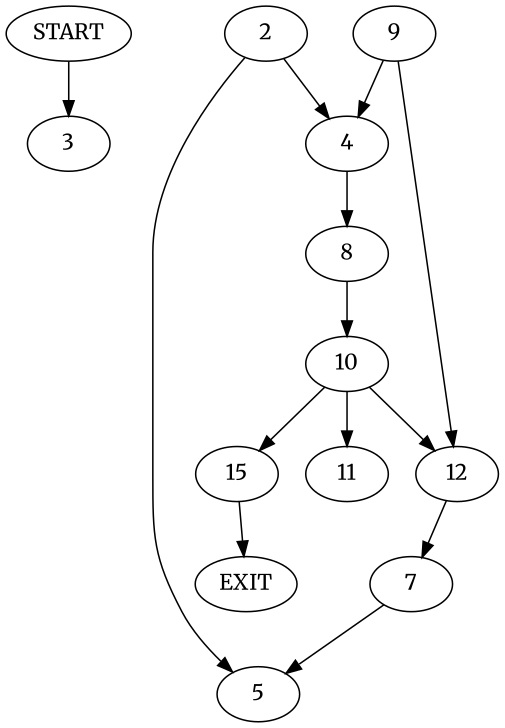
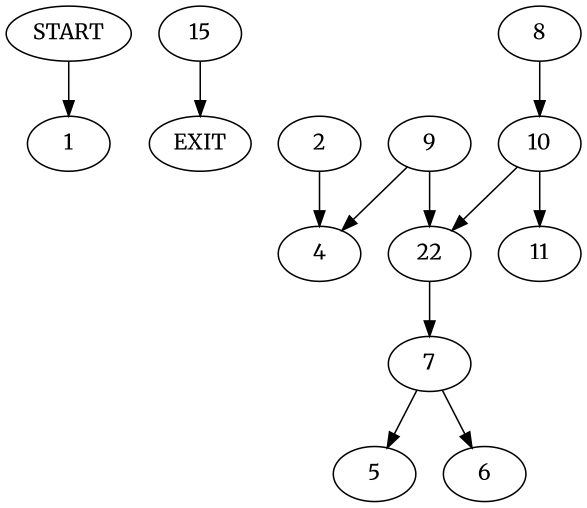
(69, 144) -> (69, 144)
(347, 191) -> none
(153, 357) -> none
(298, 413) -> none
(457, 474) -> (430, 254)
none -> (485, 474)
